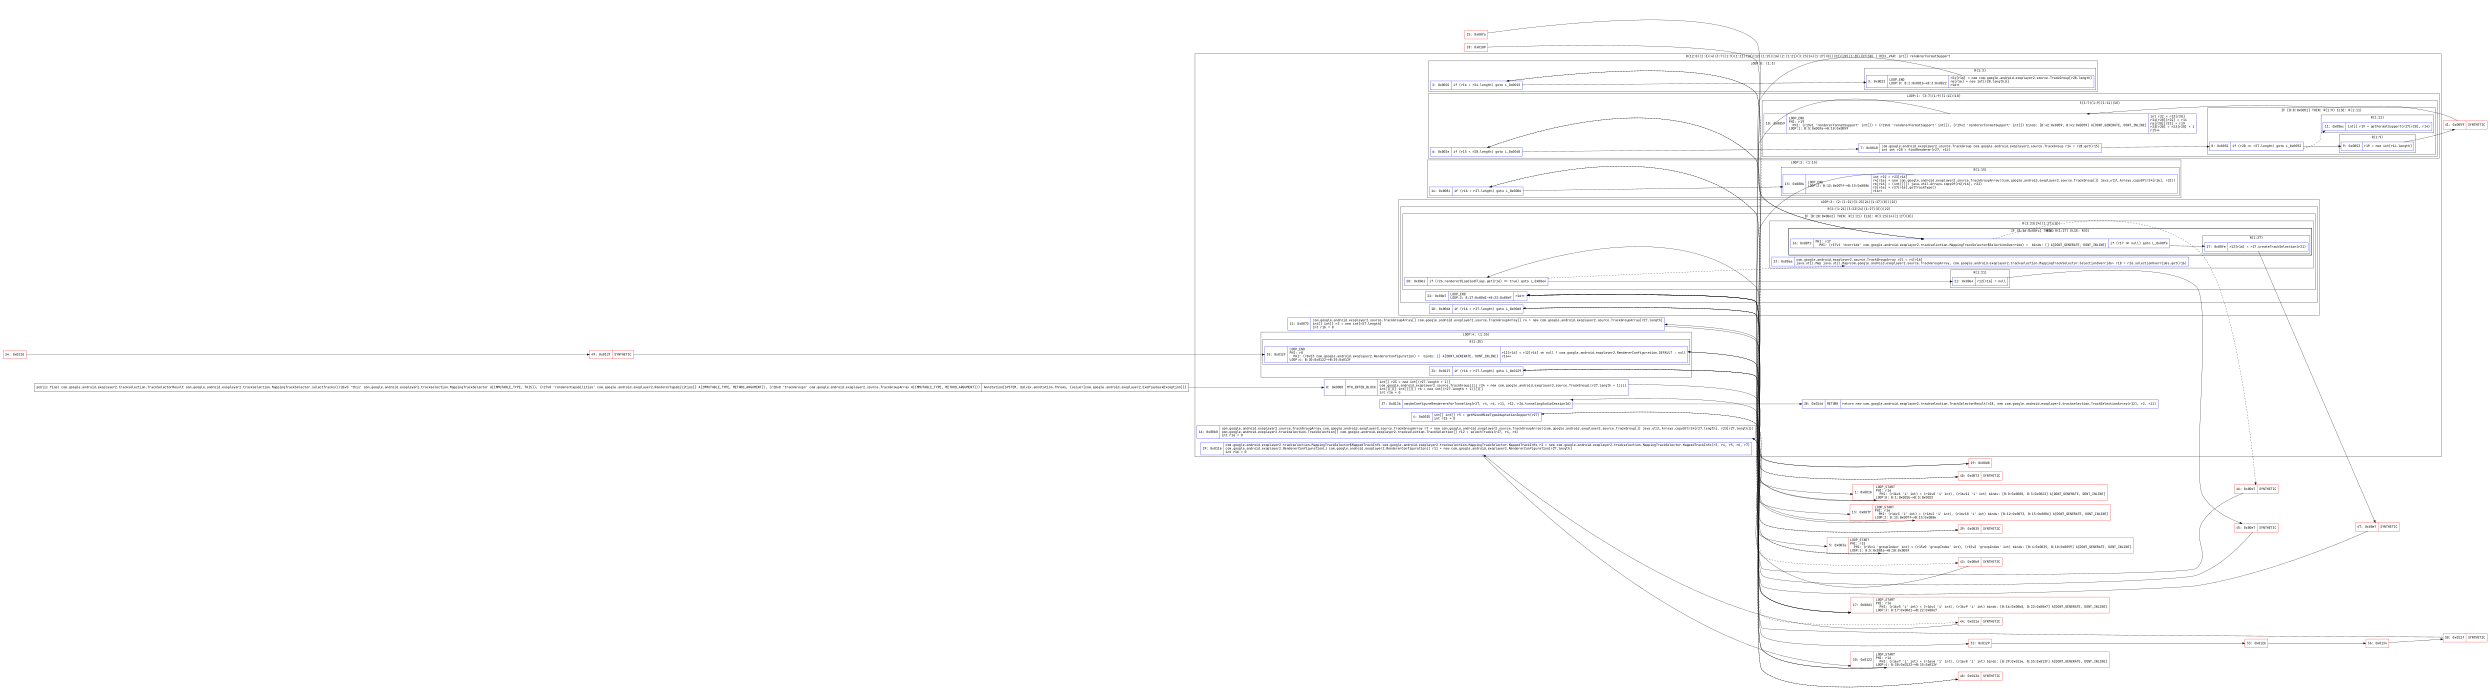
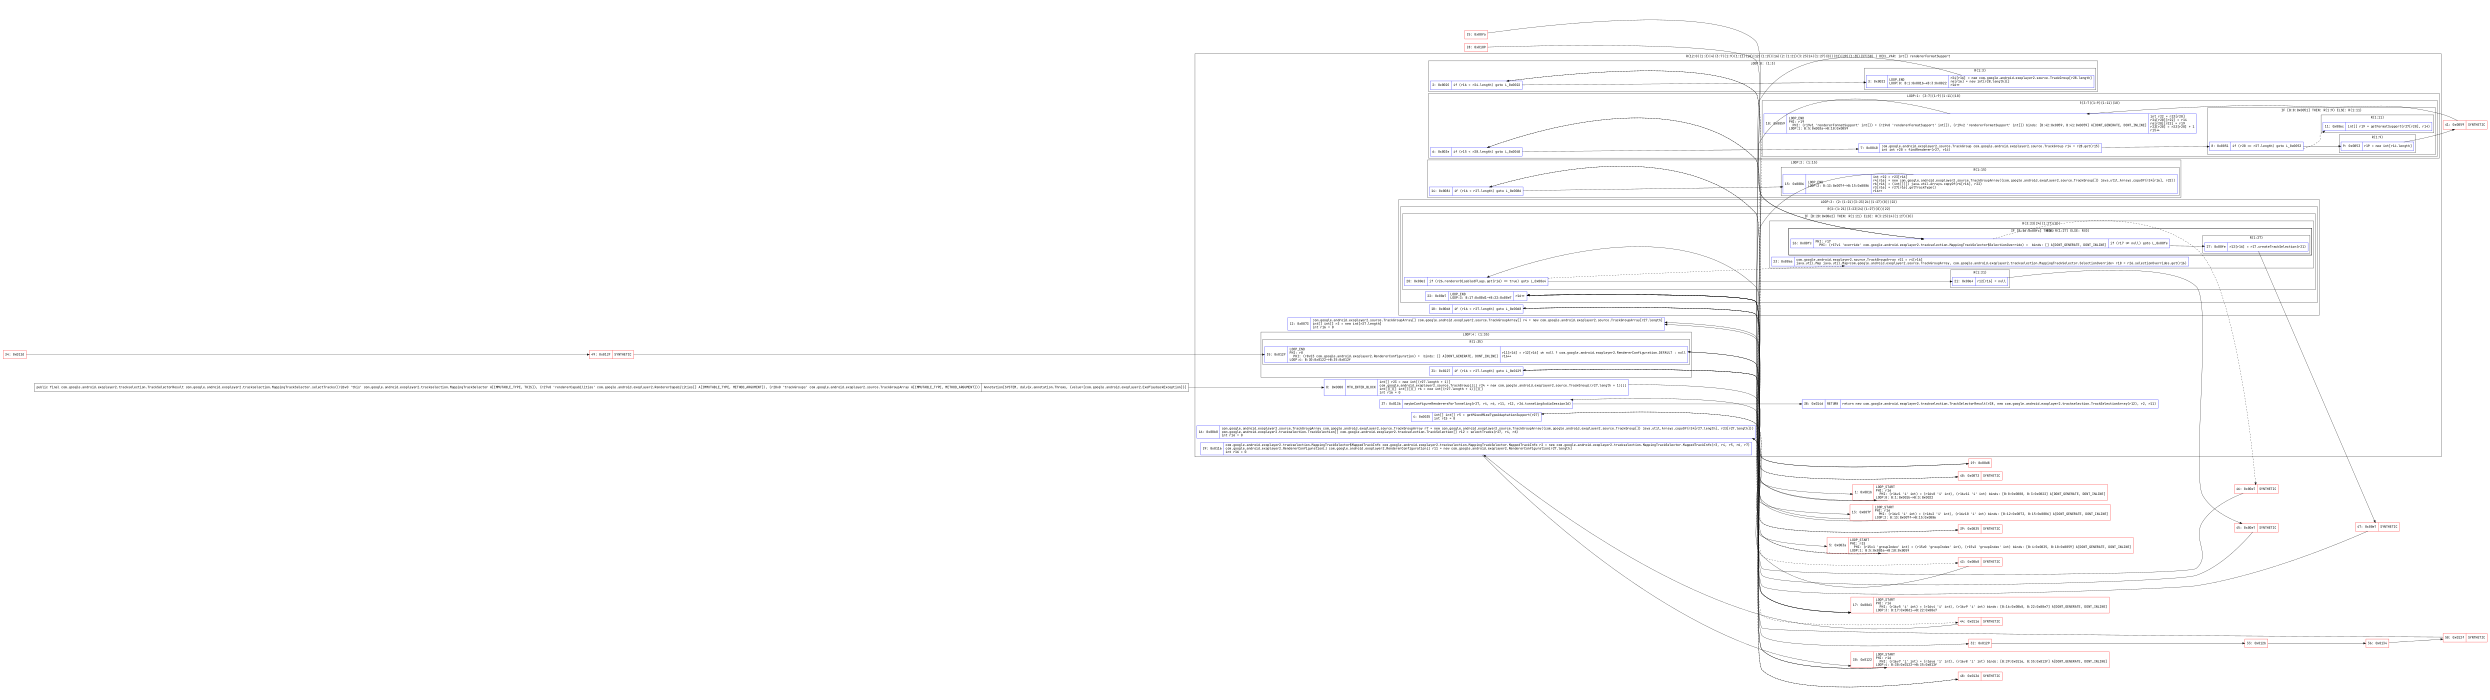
(1770, 510) -> (1766, 503)
